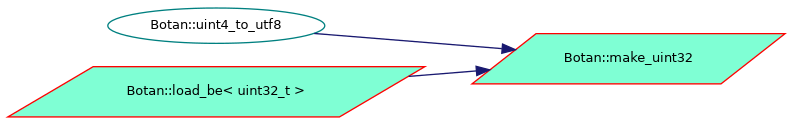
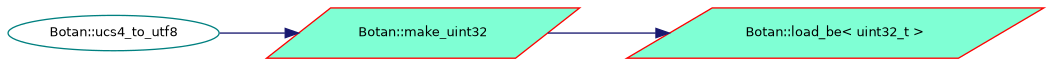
(216, 26) -> (114, 33)
(442, 74) -> (602, 33)
